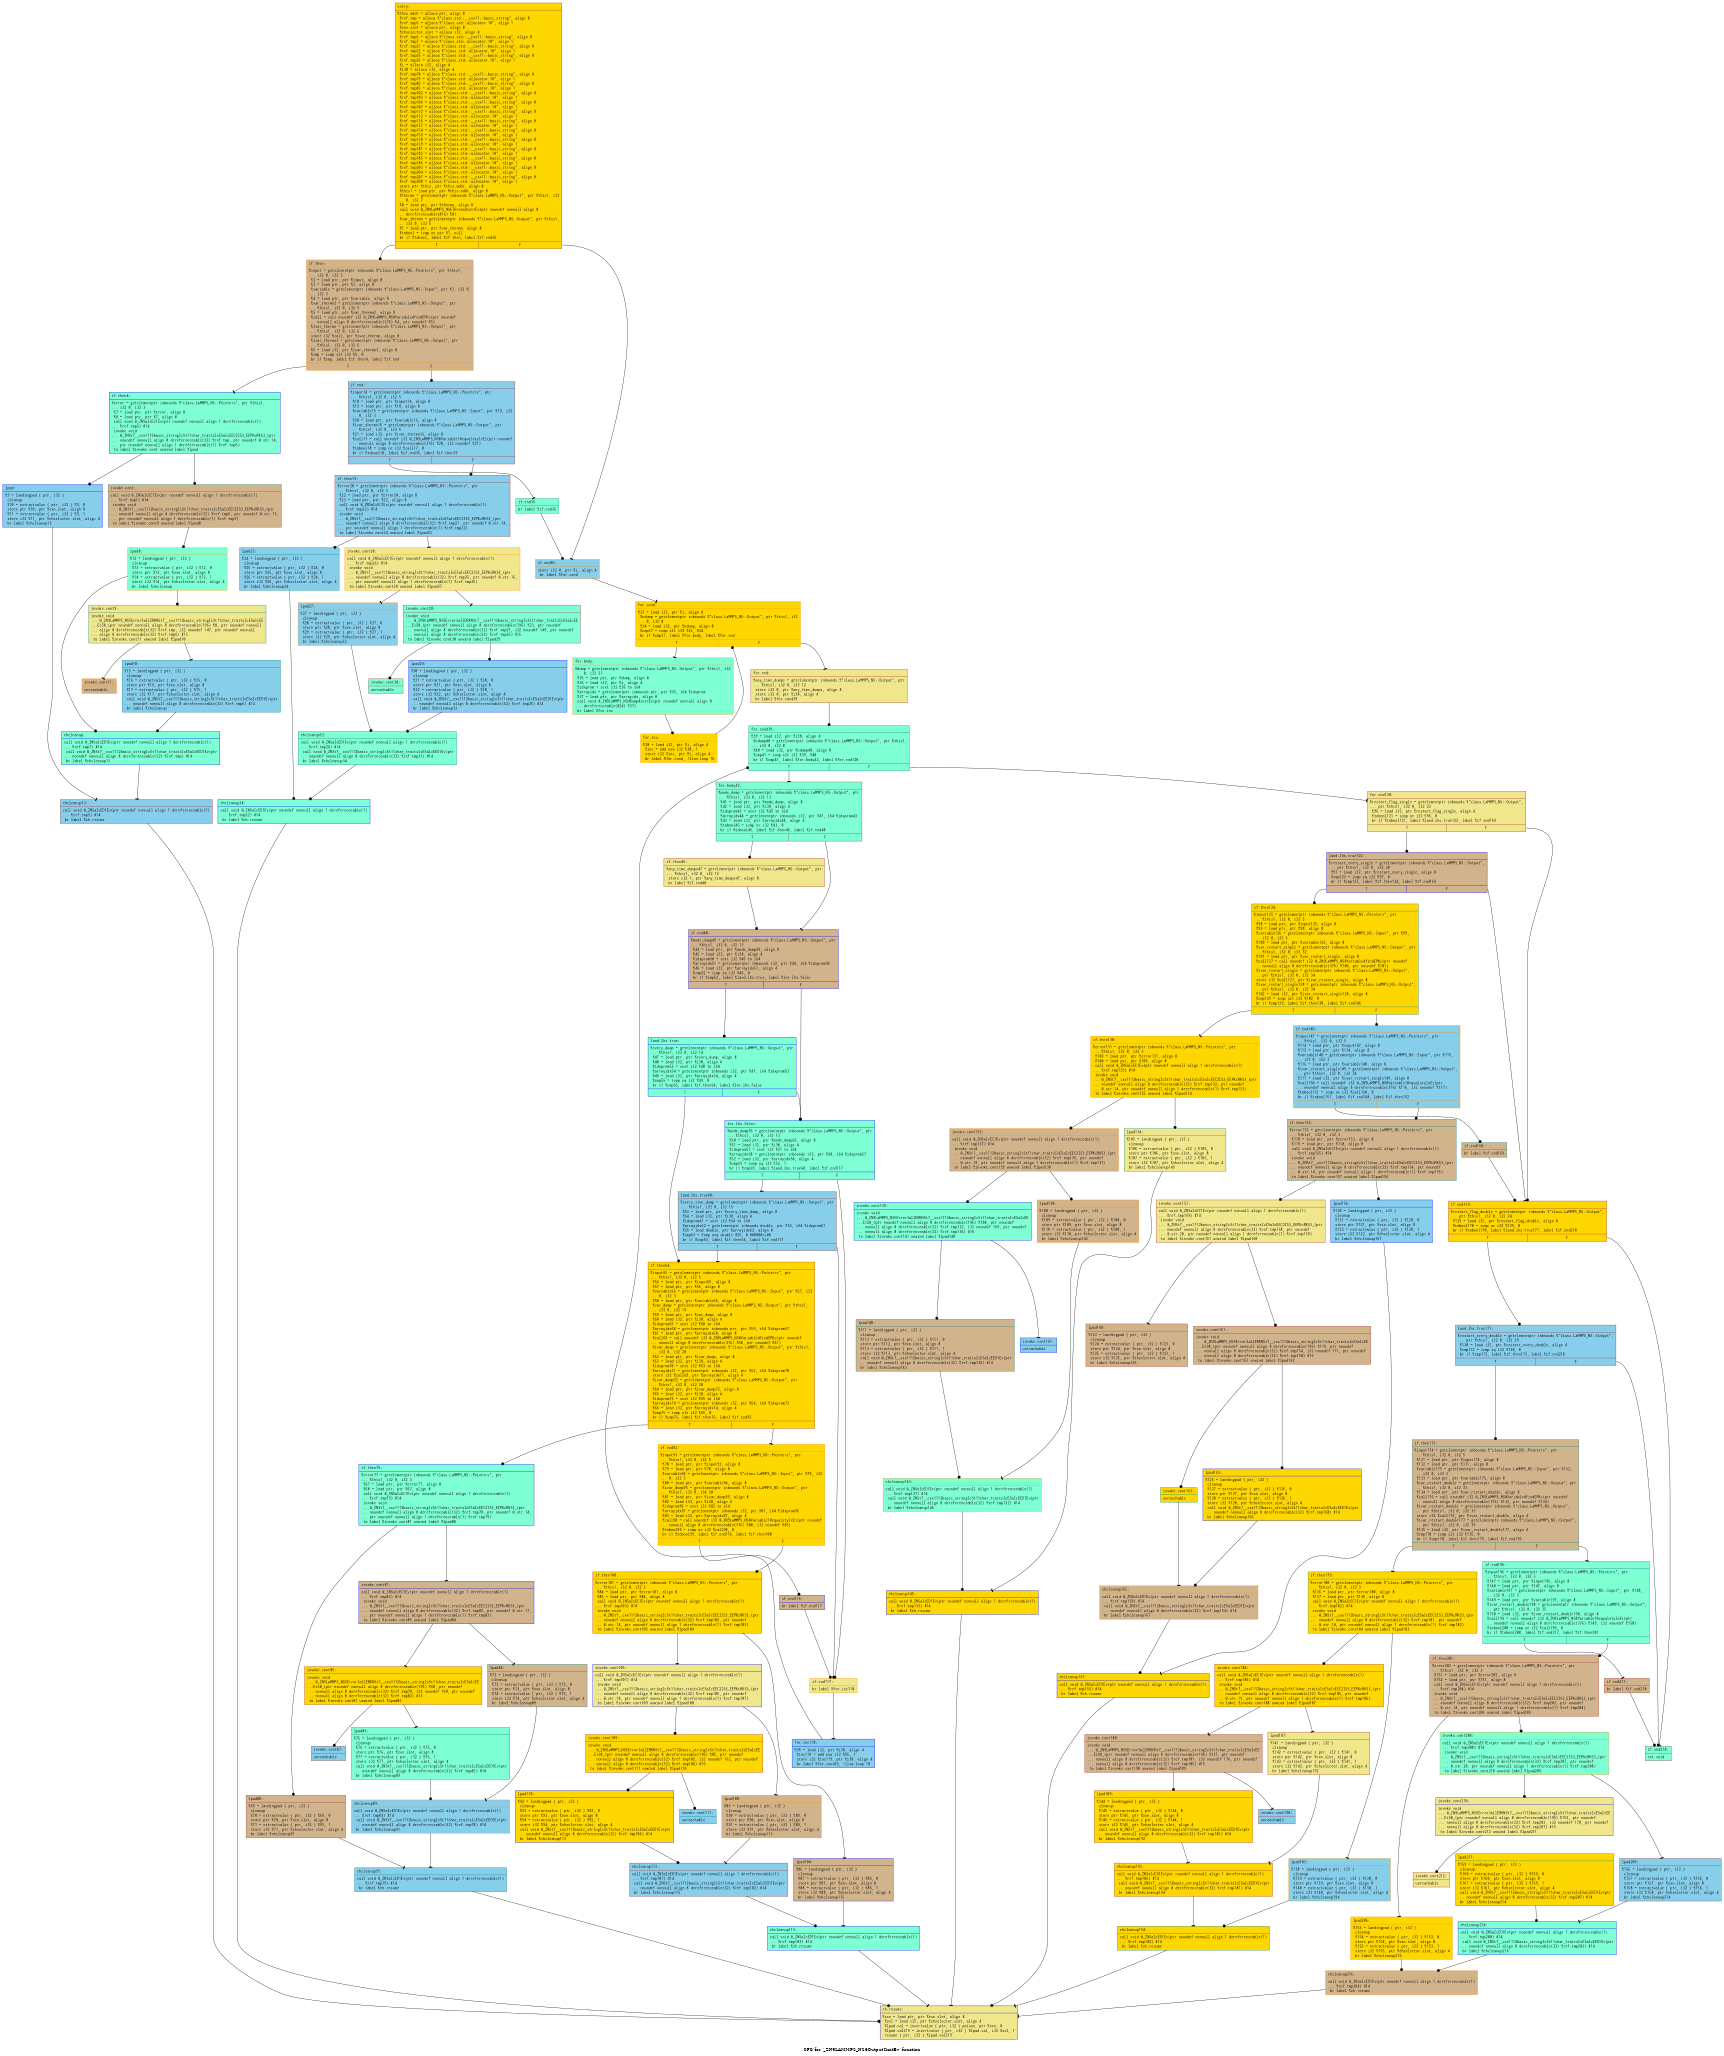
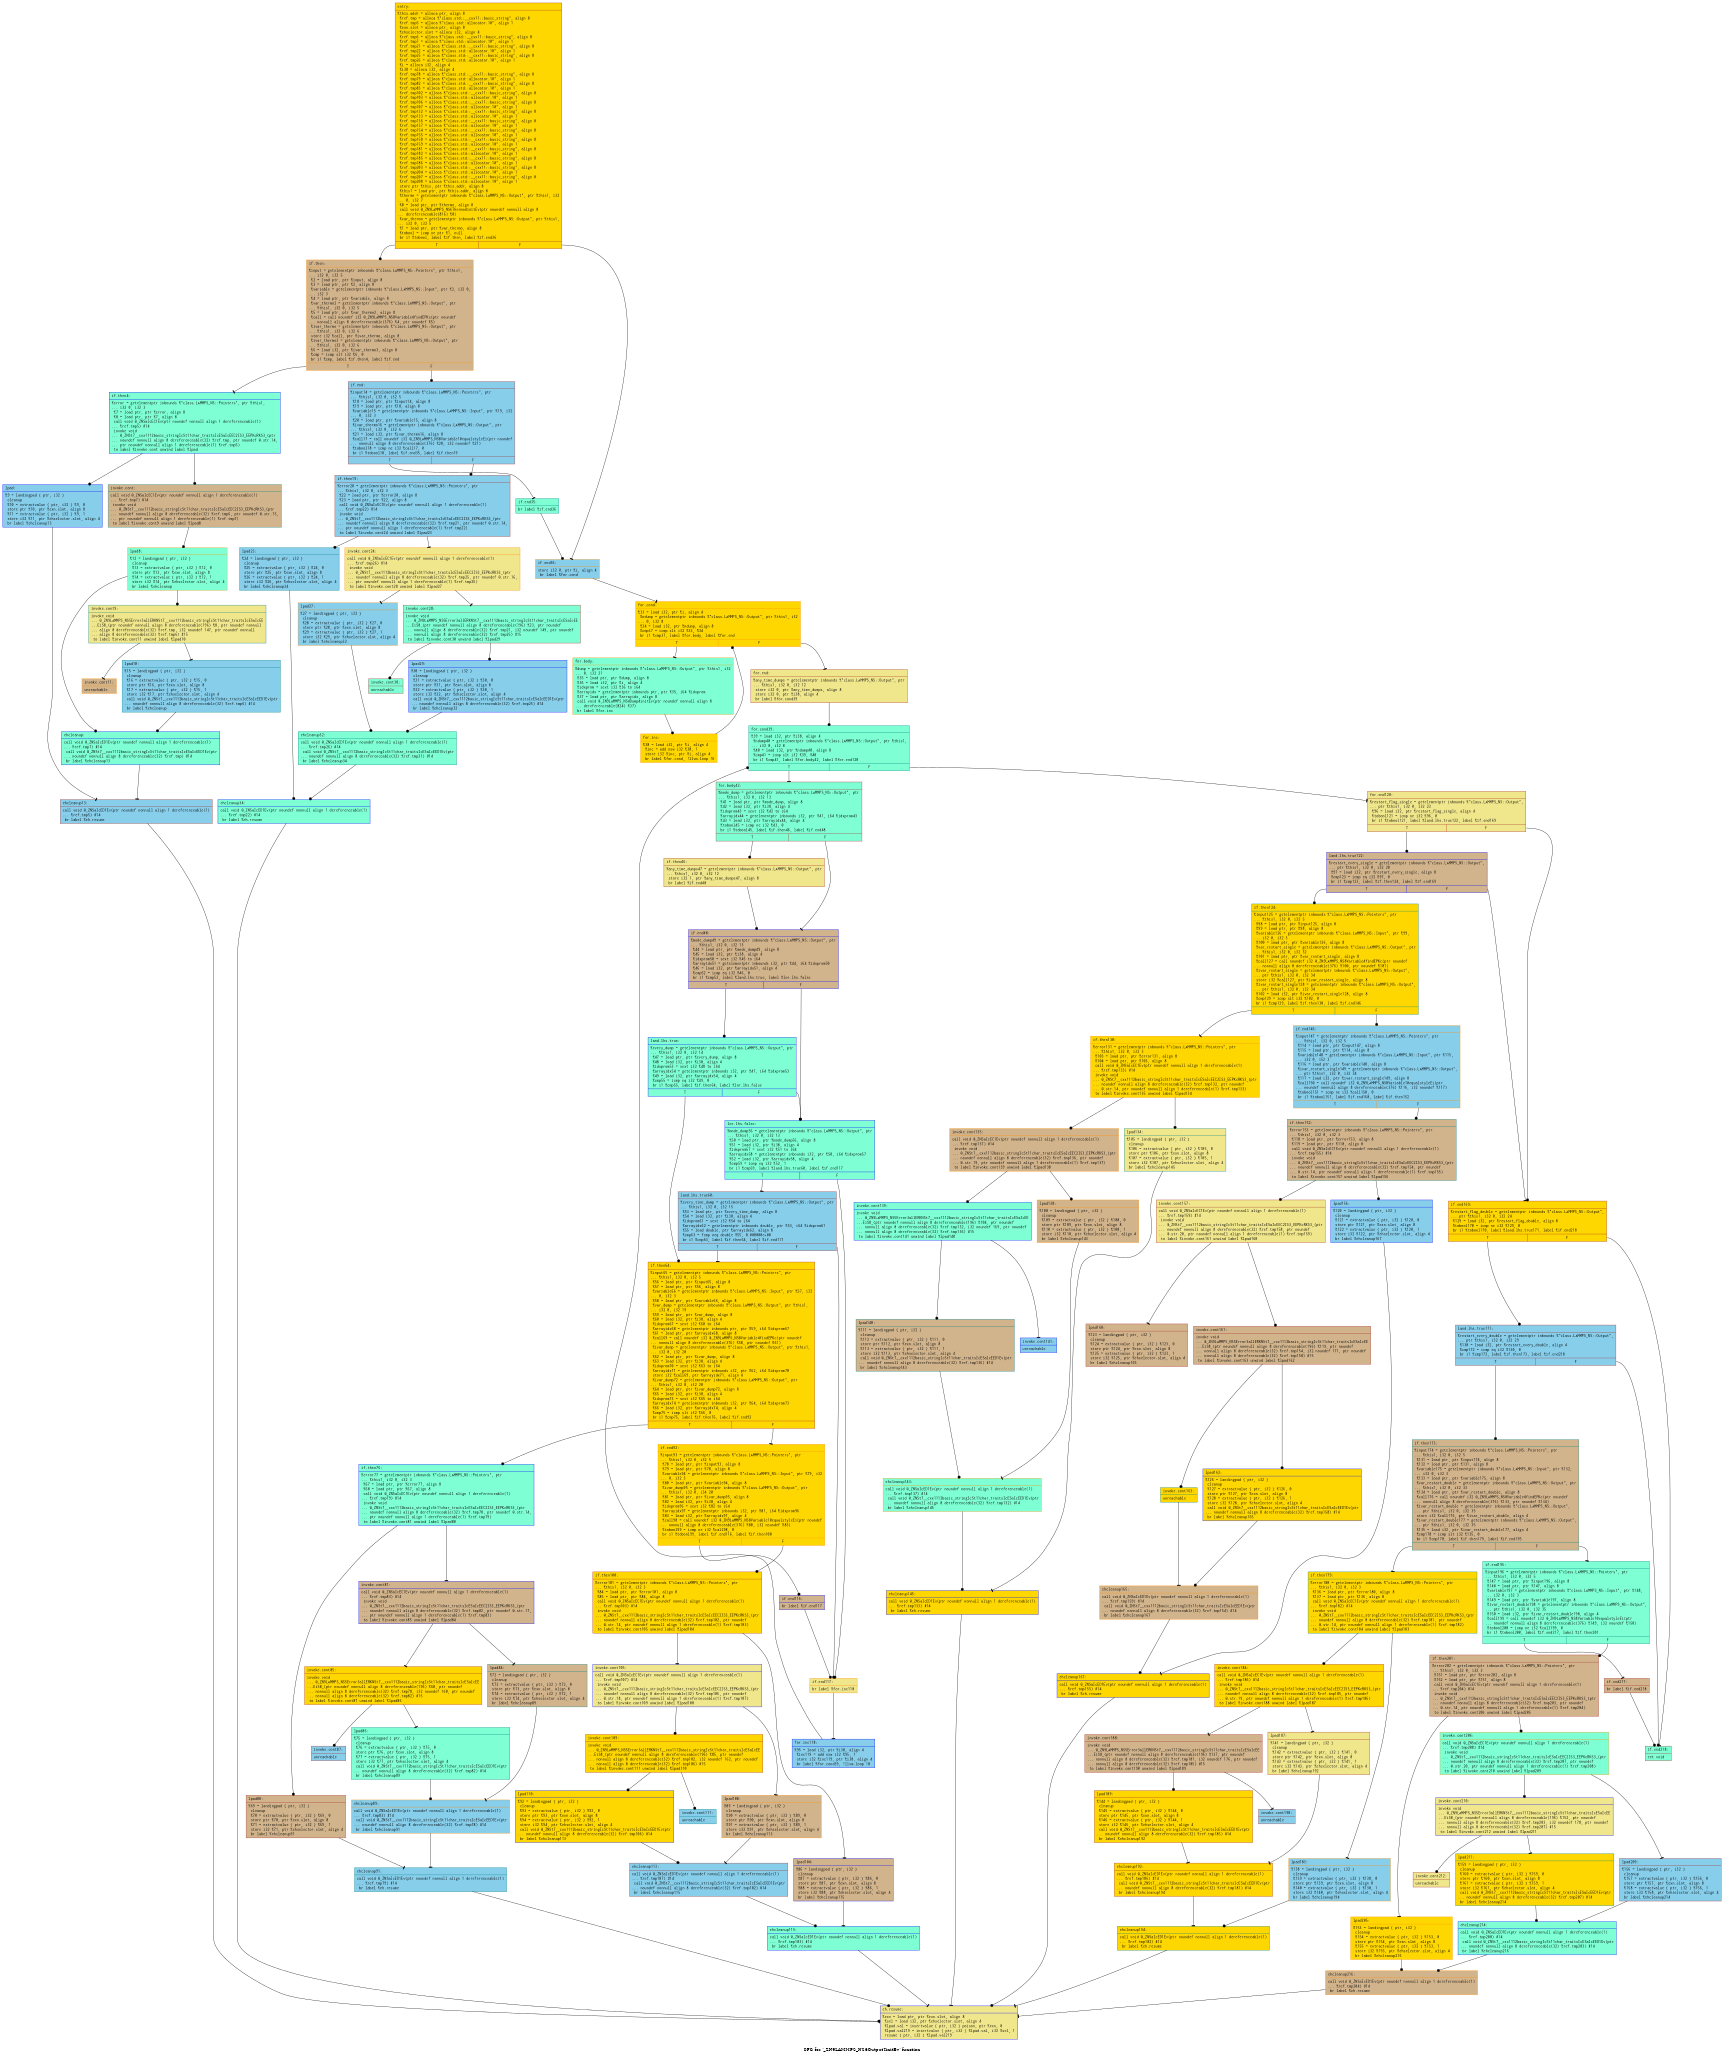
(1484, 1150) -> none
none -> (1529, 1844)
